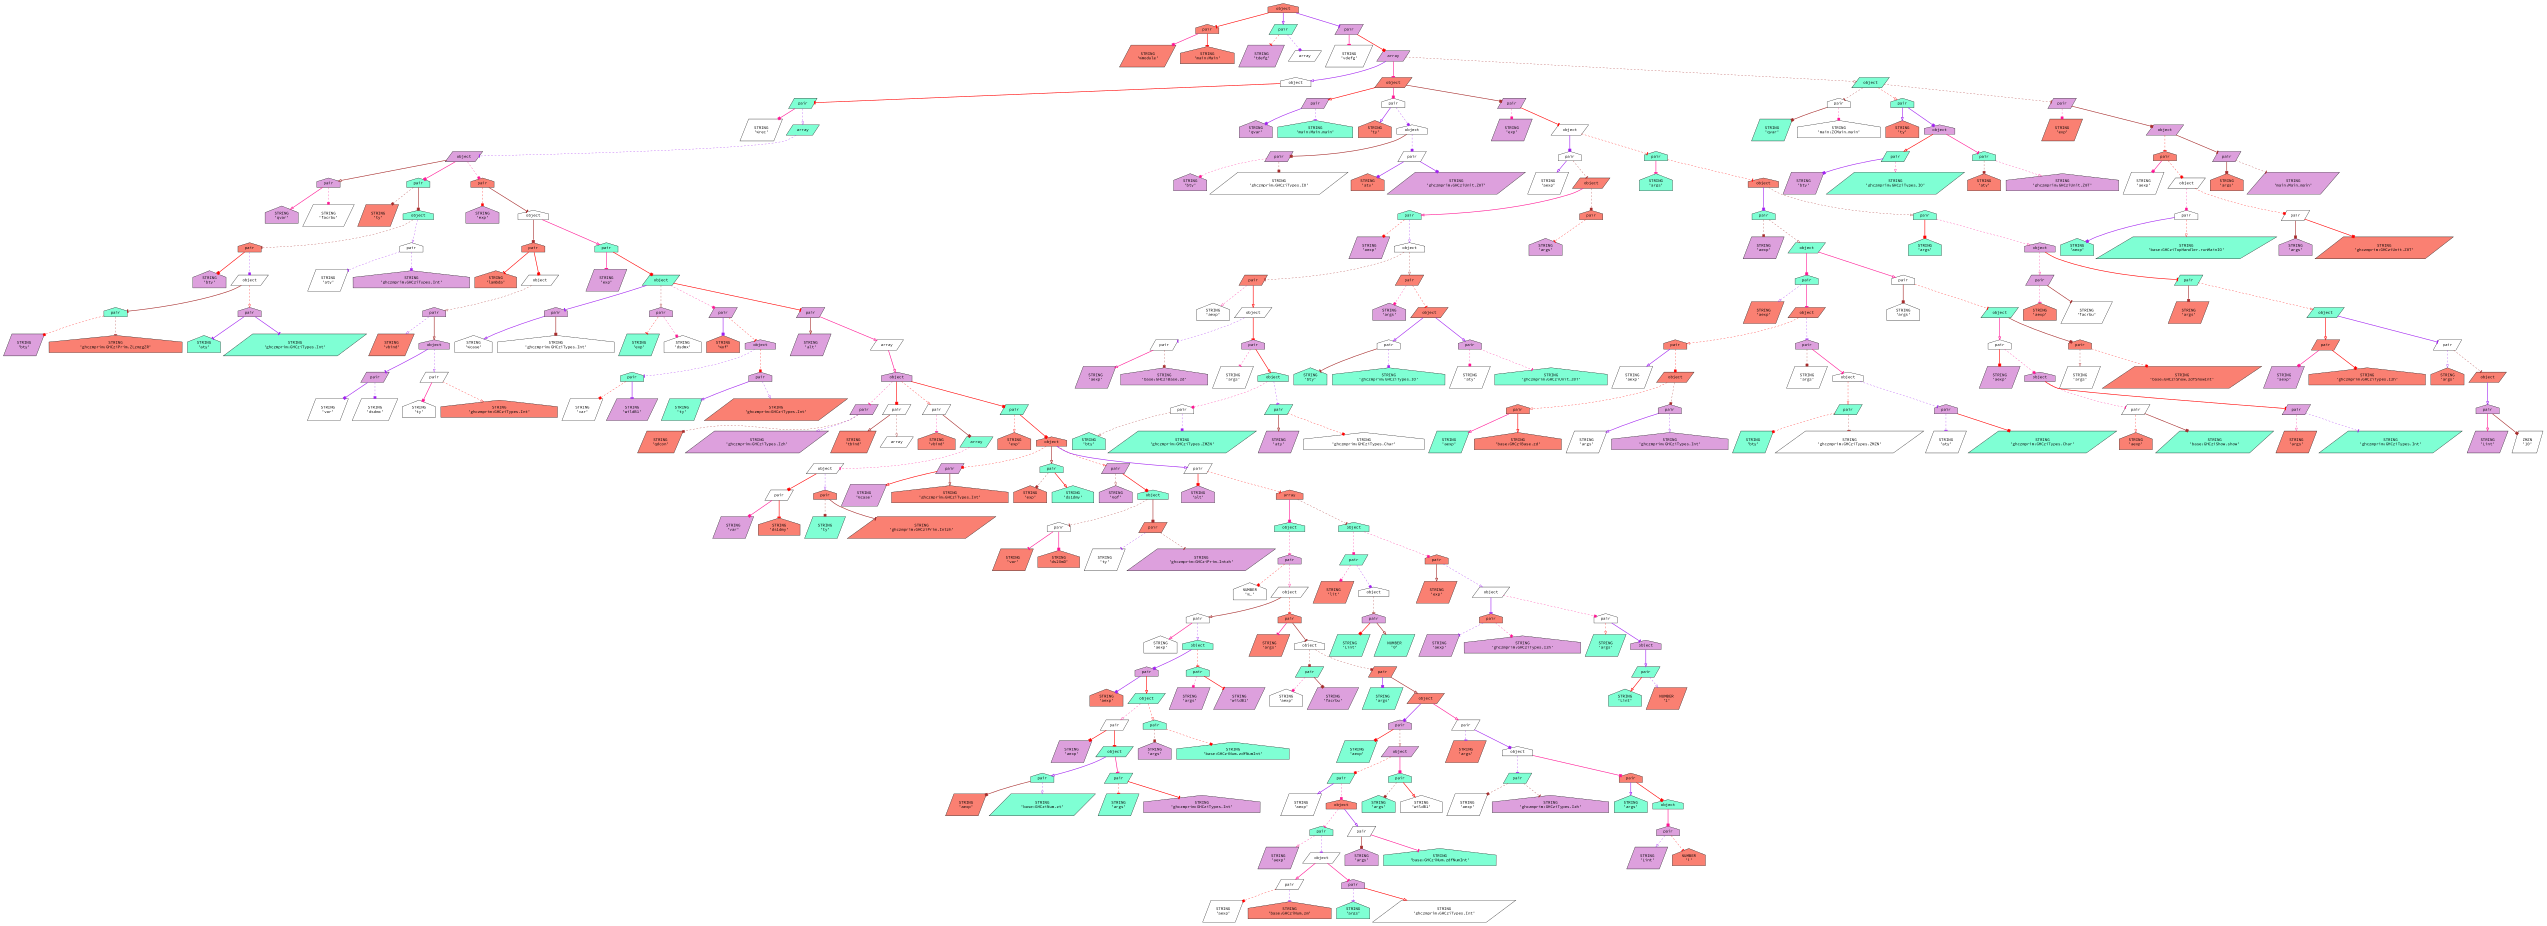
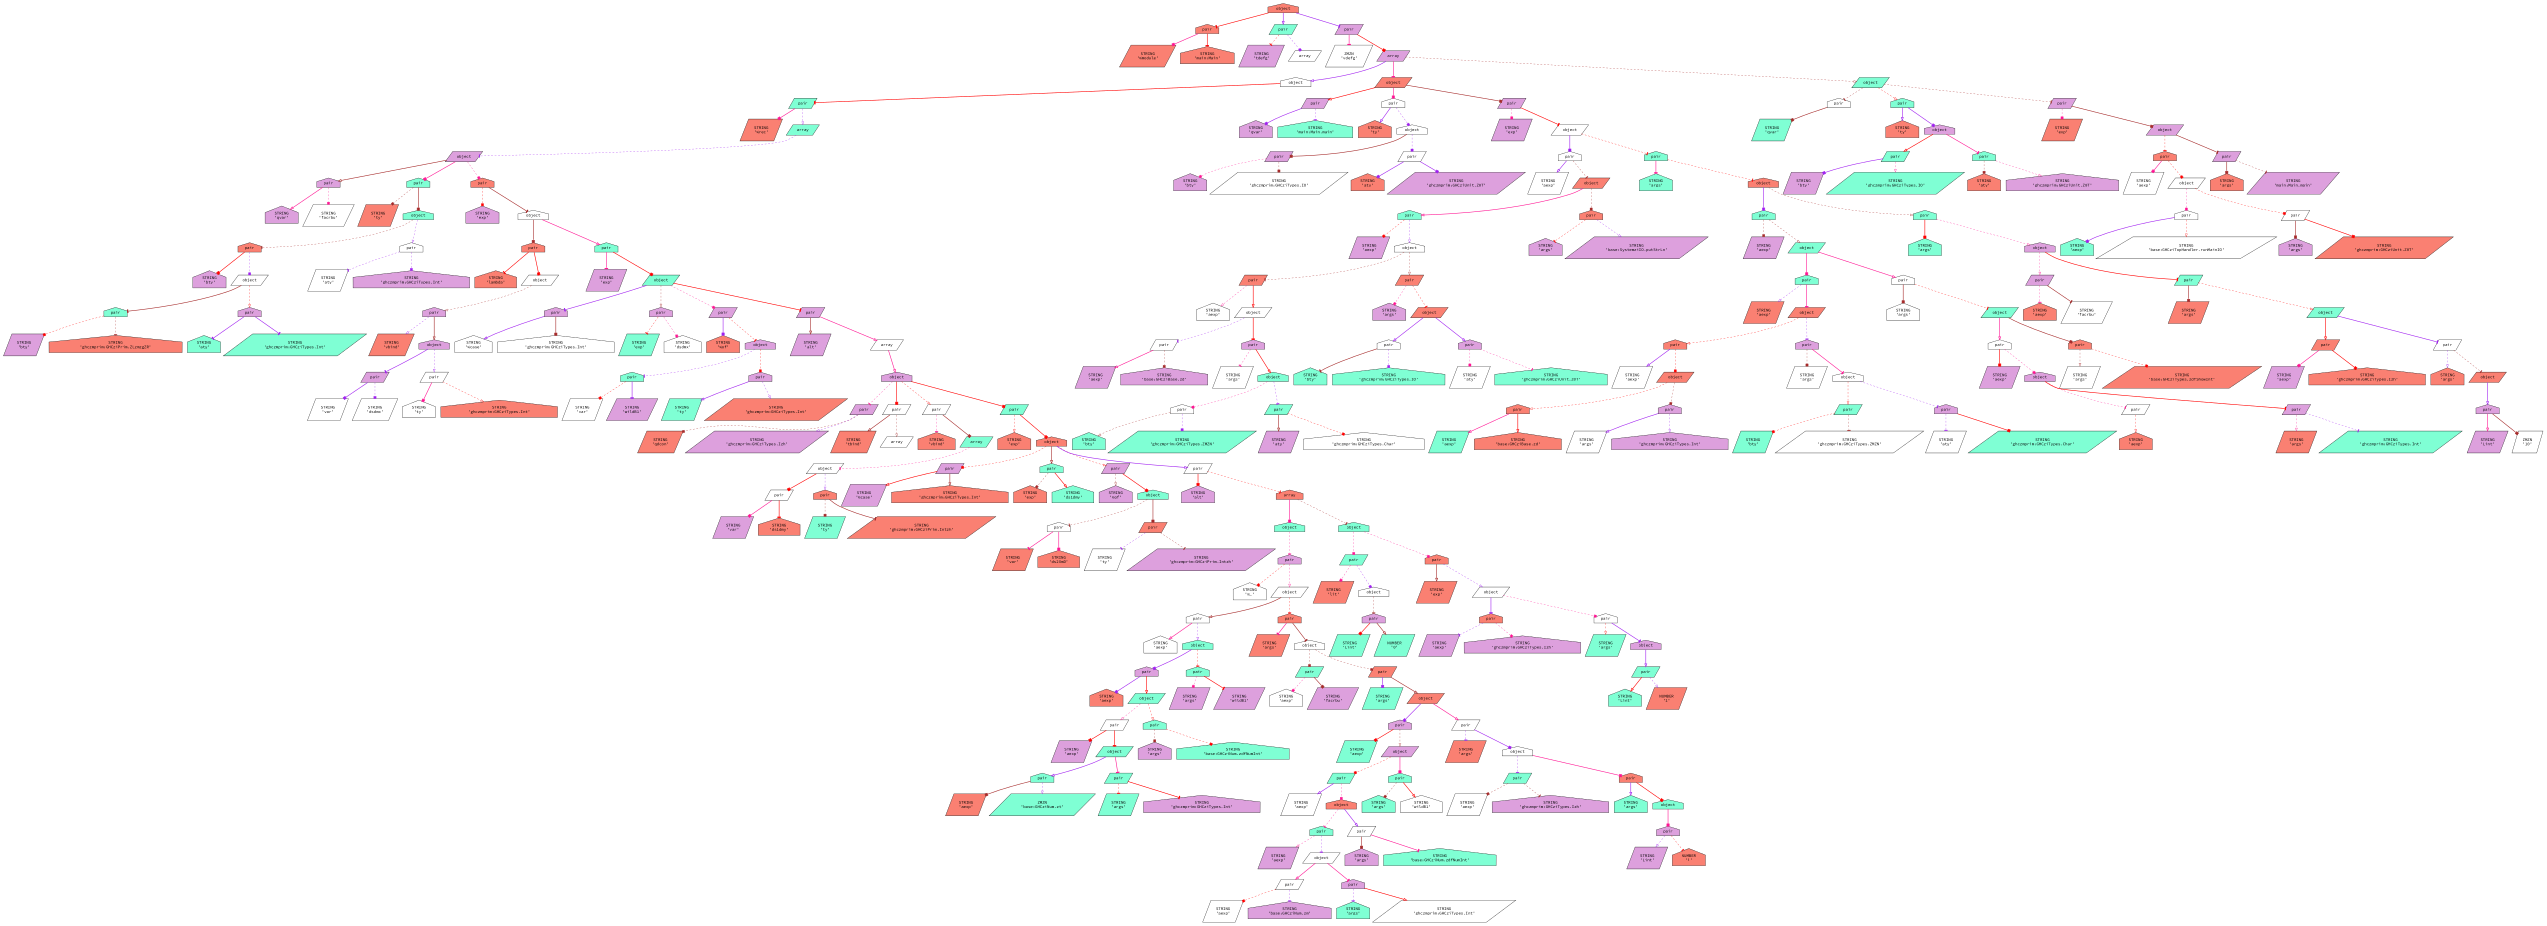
(1349, 56) -> (1349, 56)
(761, 130) -> (761, 130)
(1839, 130) -> none
none -> (1637, 248)
(2186, 248) -> (2186, 248)
(2182, 377) -> (2182, 377)
(2215, 442) -> none
(1250, 592) -> (1250, 592)
(1042, 805) -> (1042, 805)
(1290, 911) -> (1290, 911)
